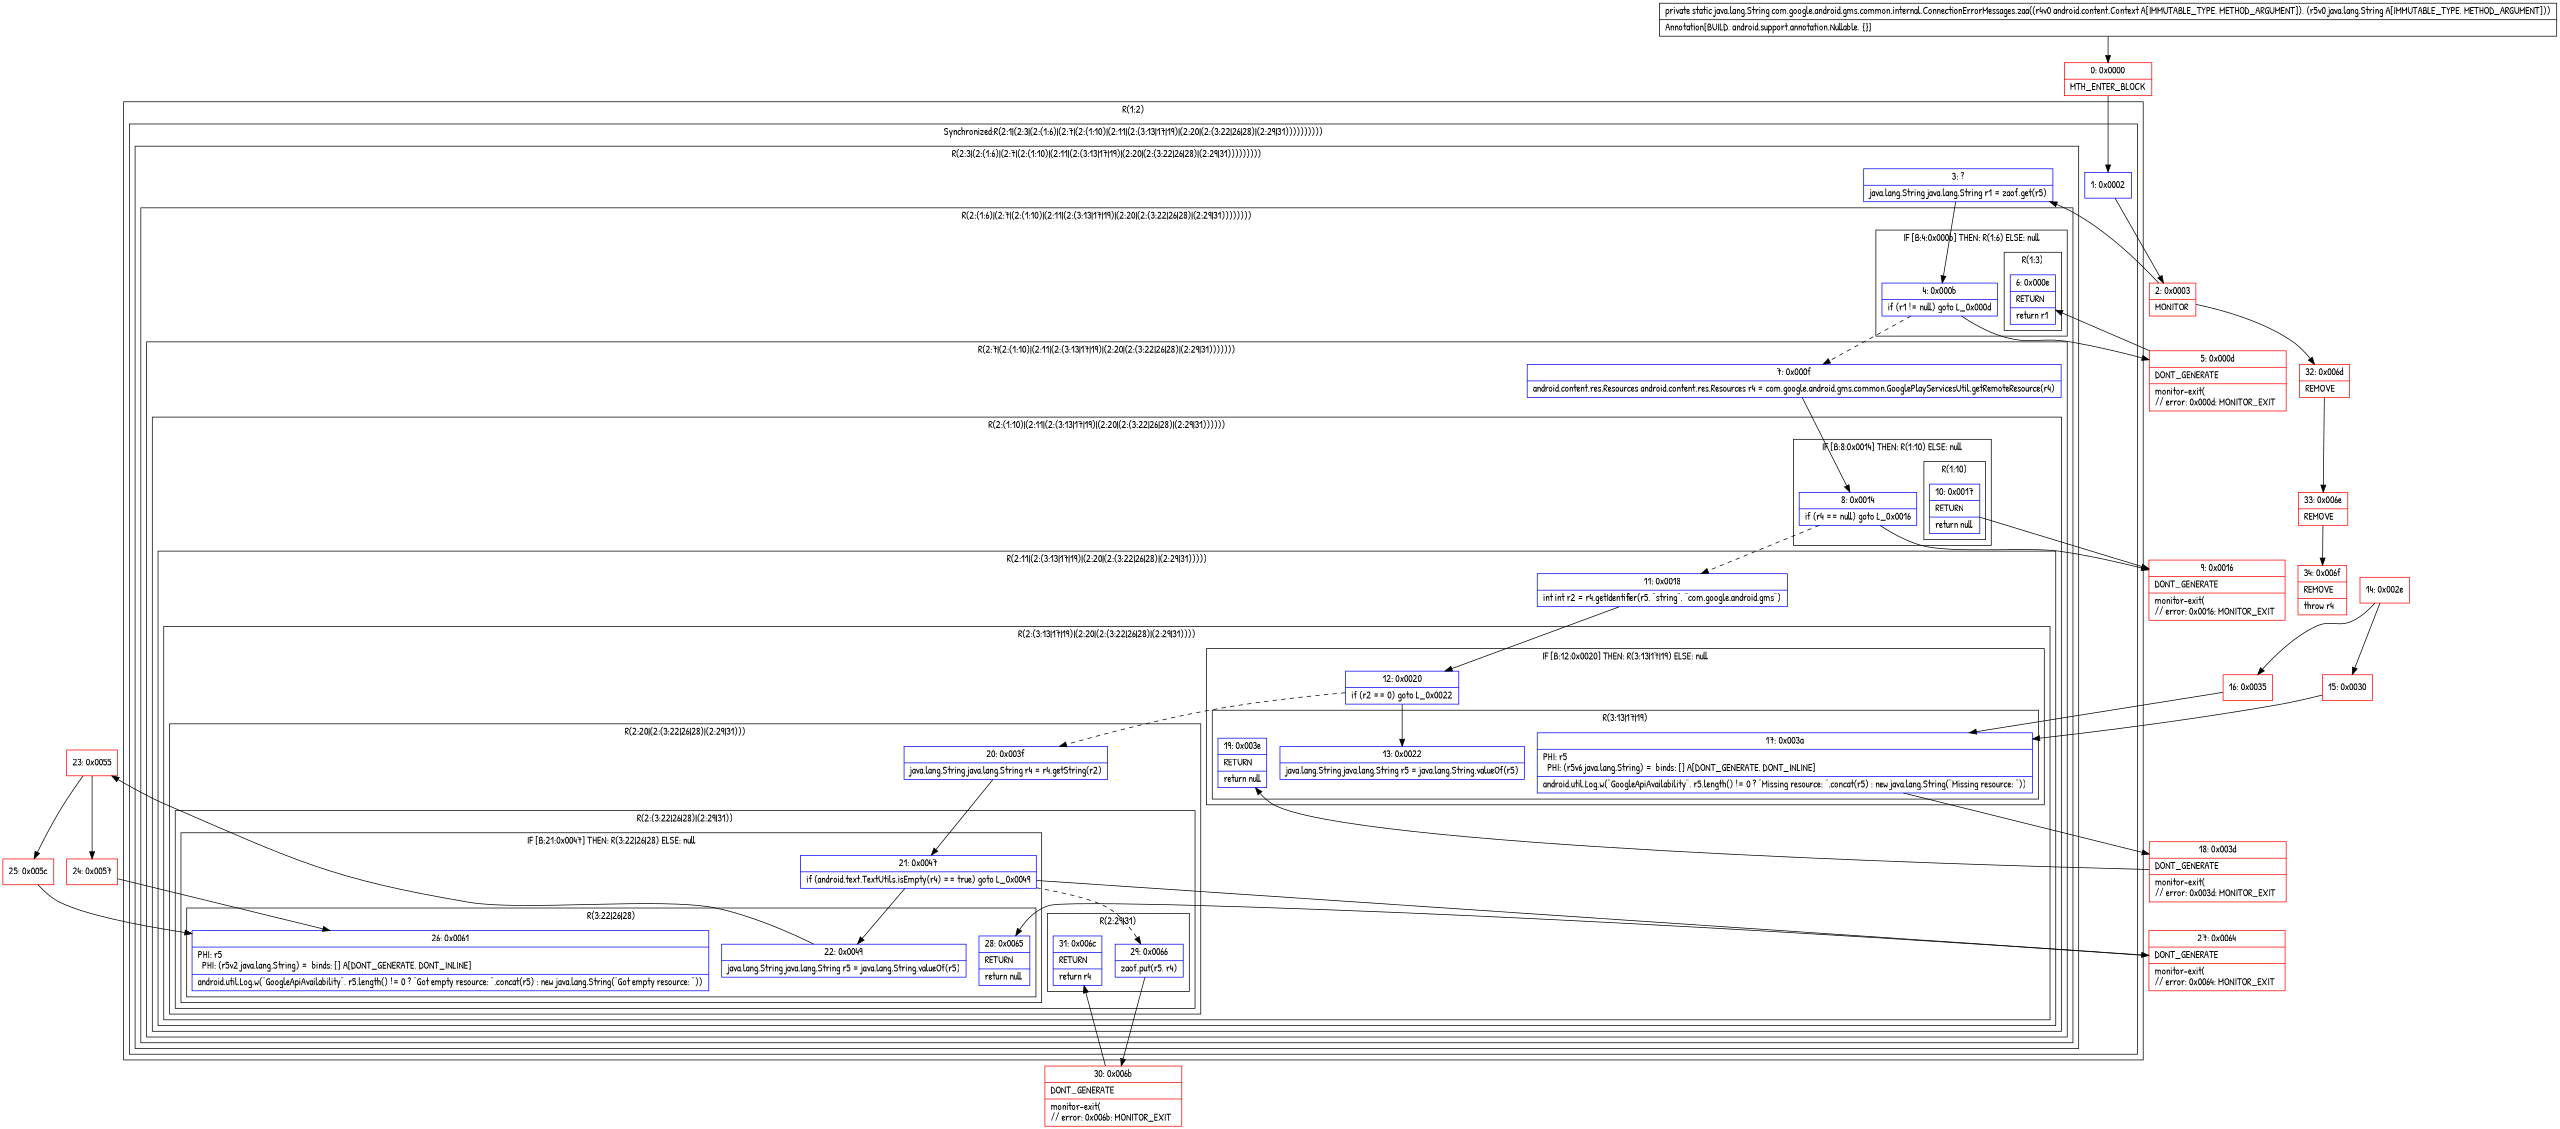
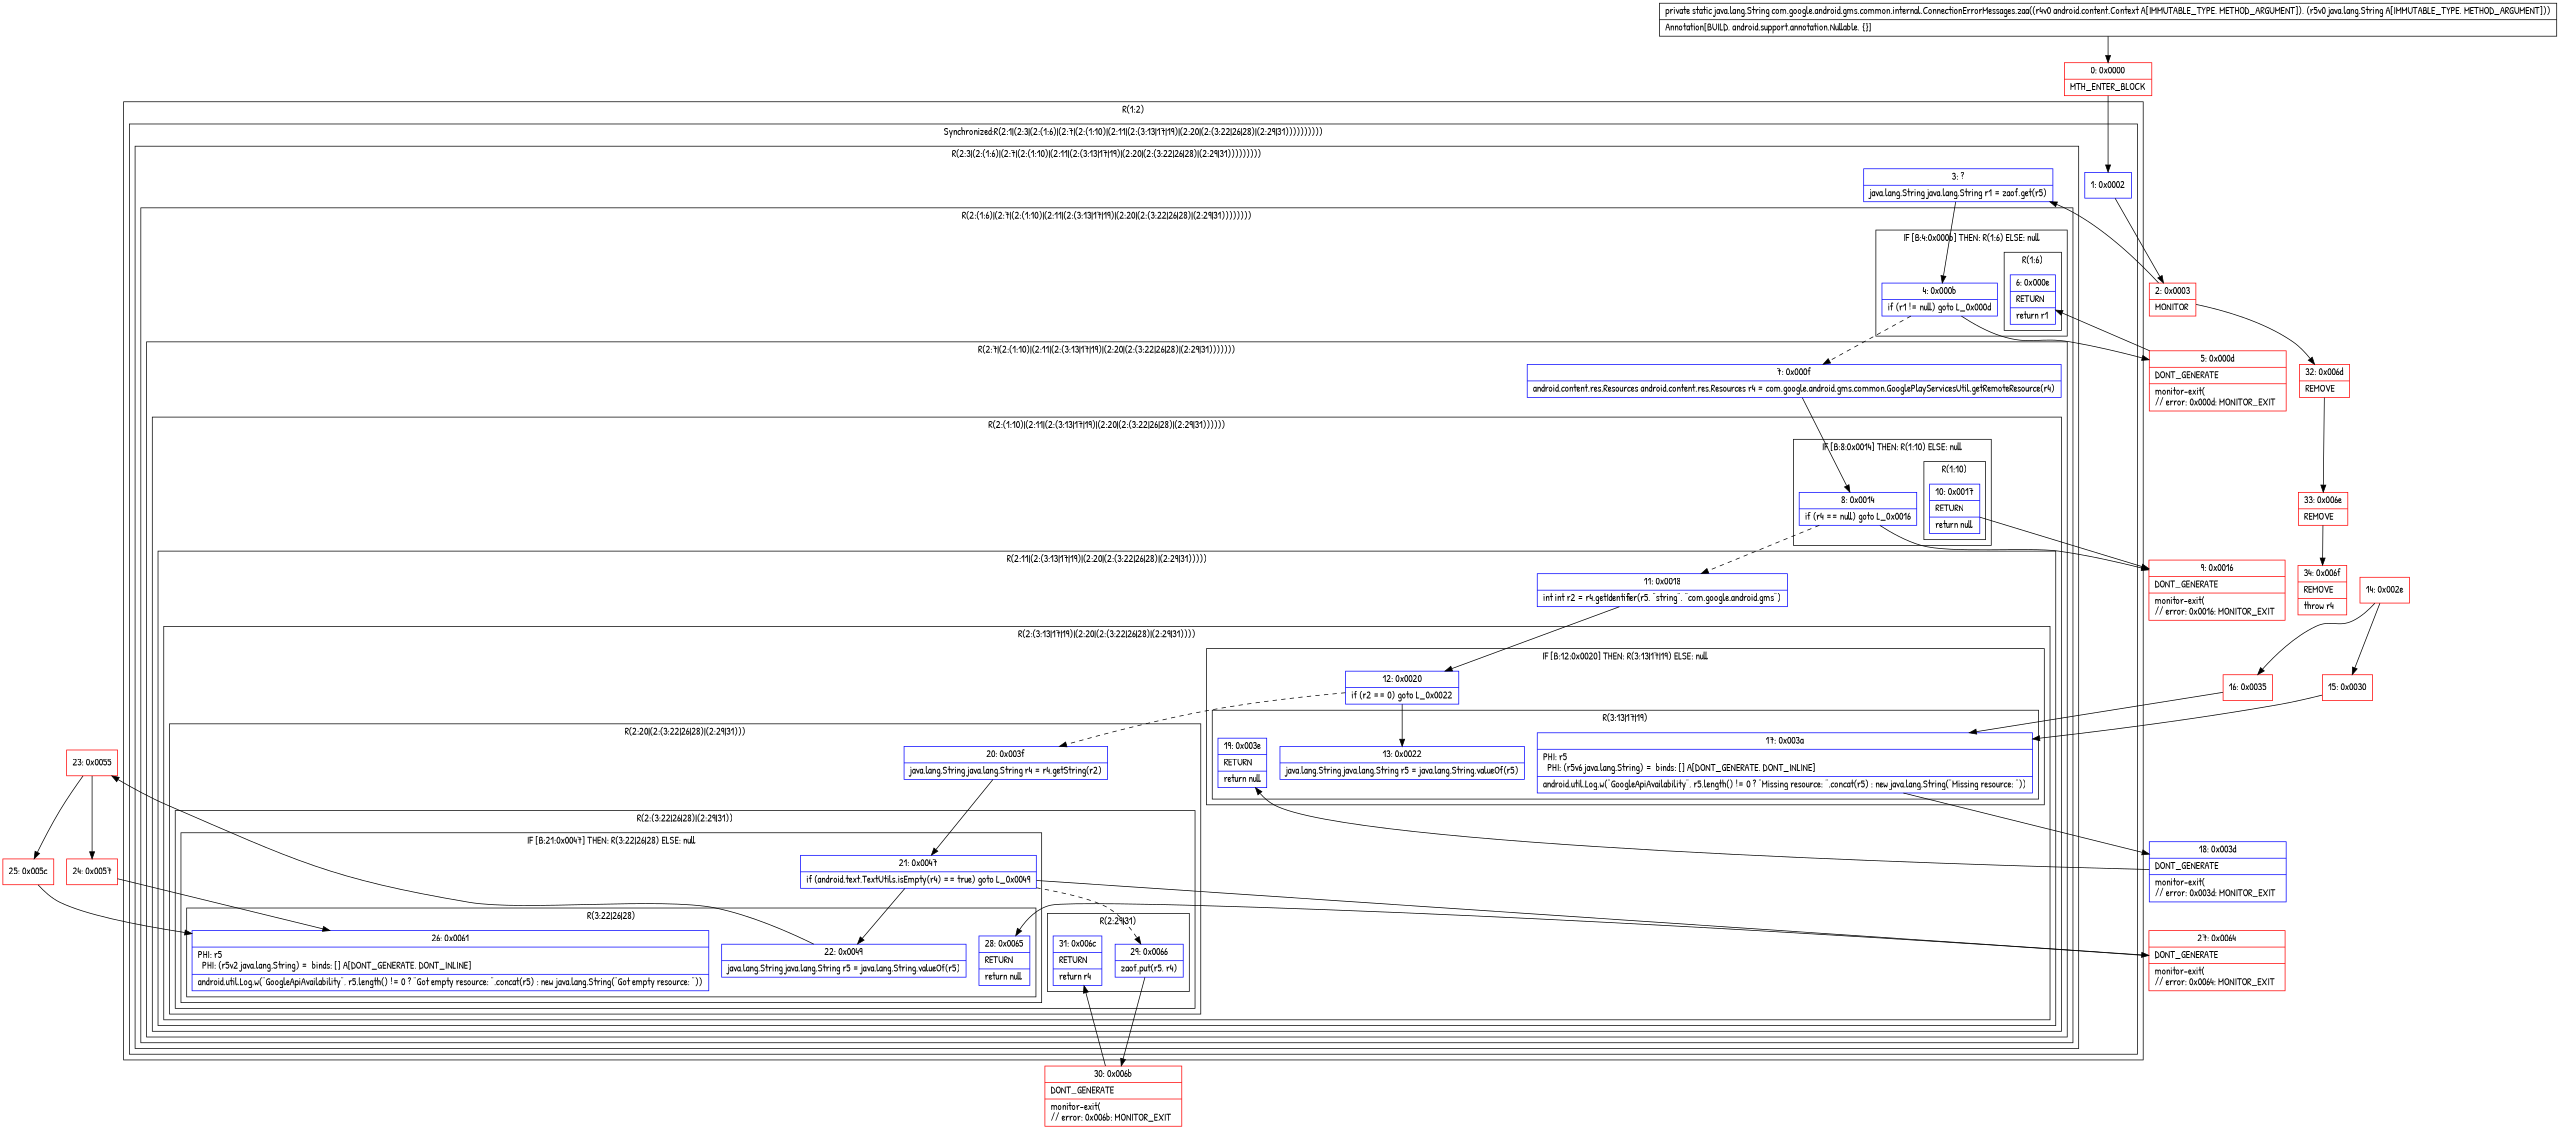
(2033, 261) -> (2033, 261)
(2218, 872) -> (2218, 872)
